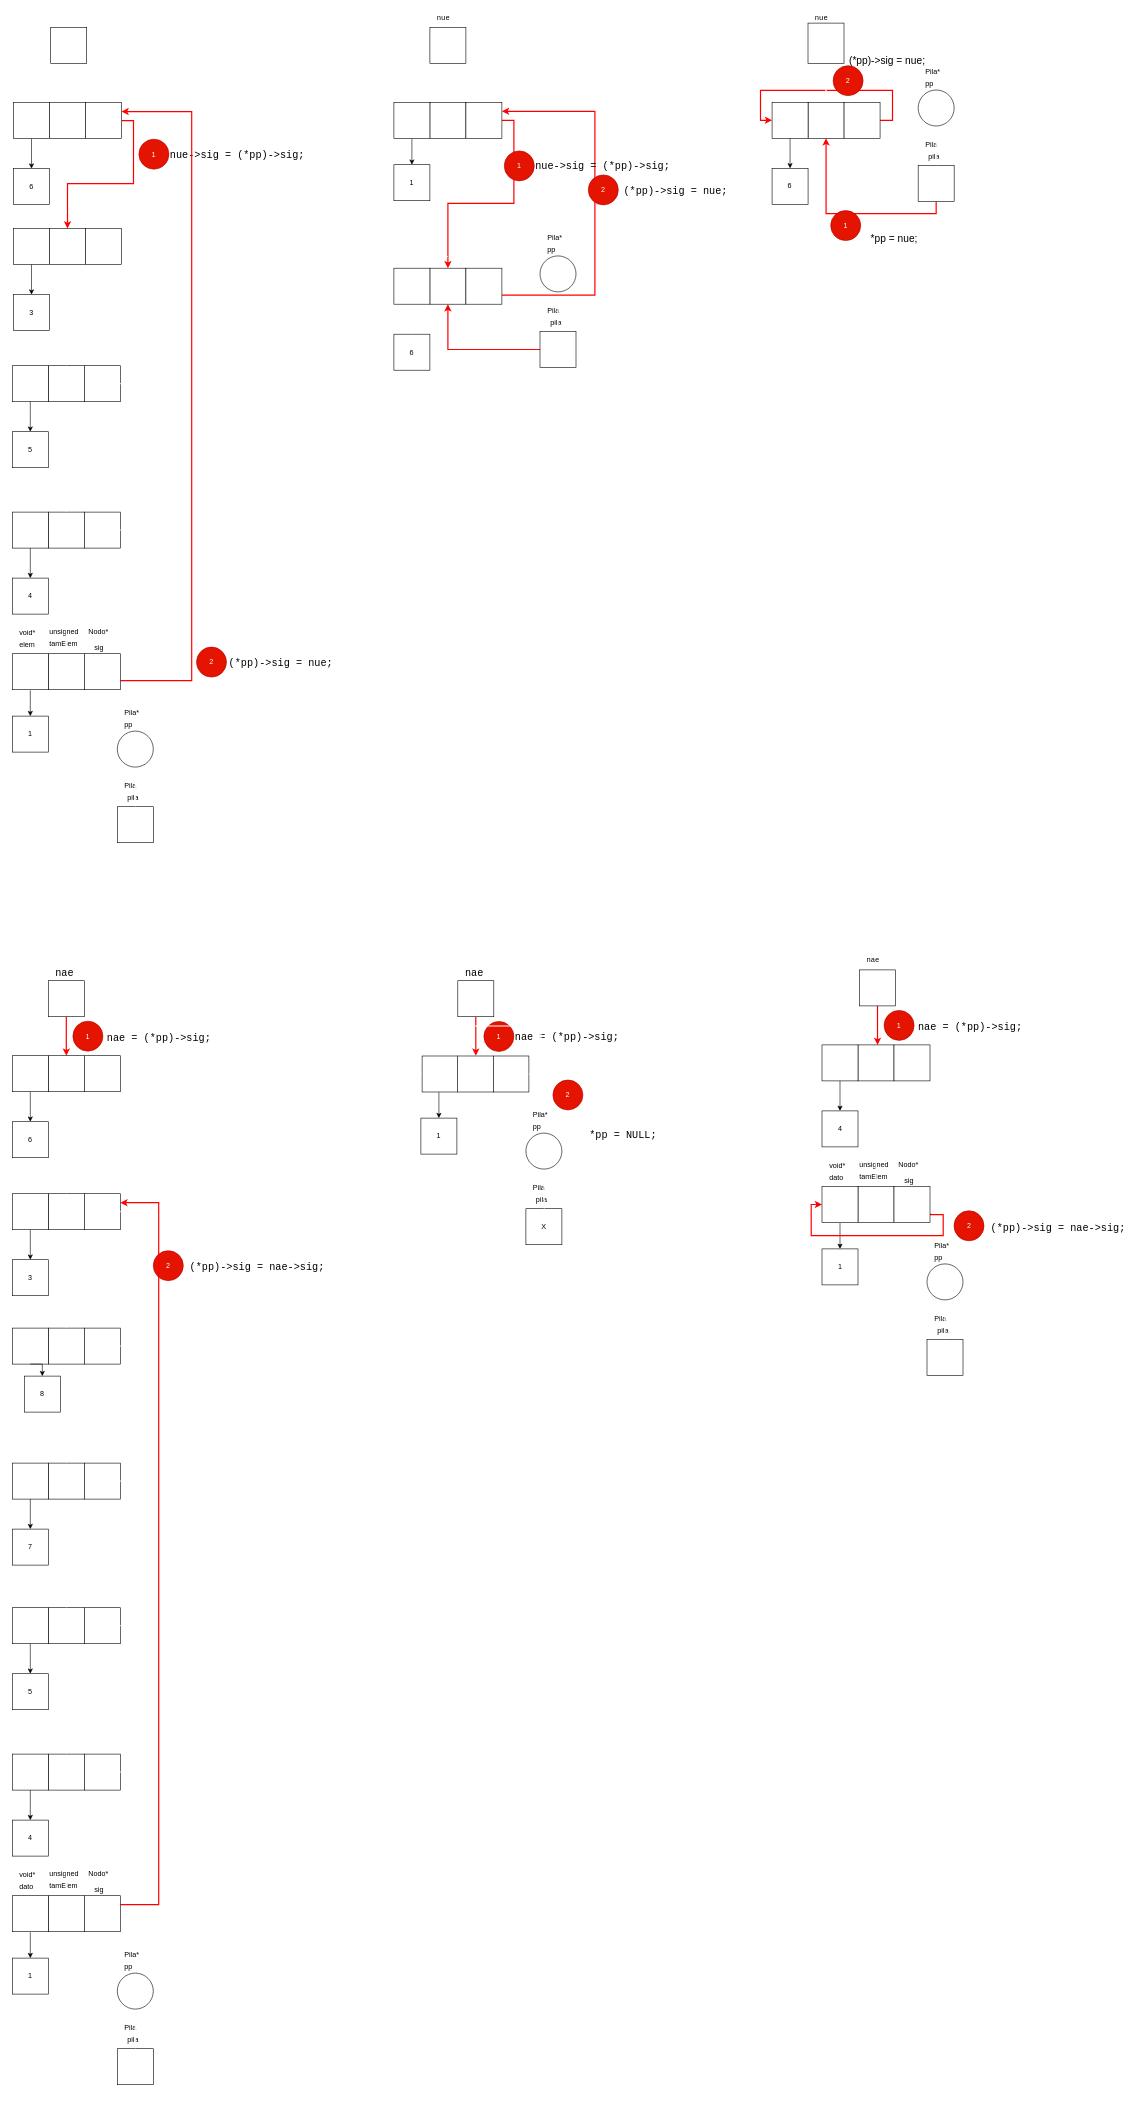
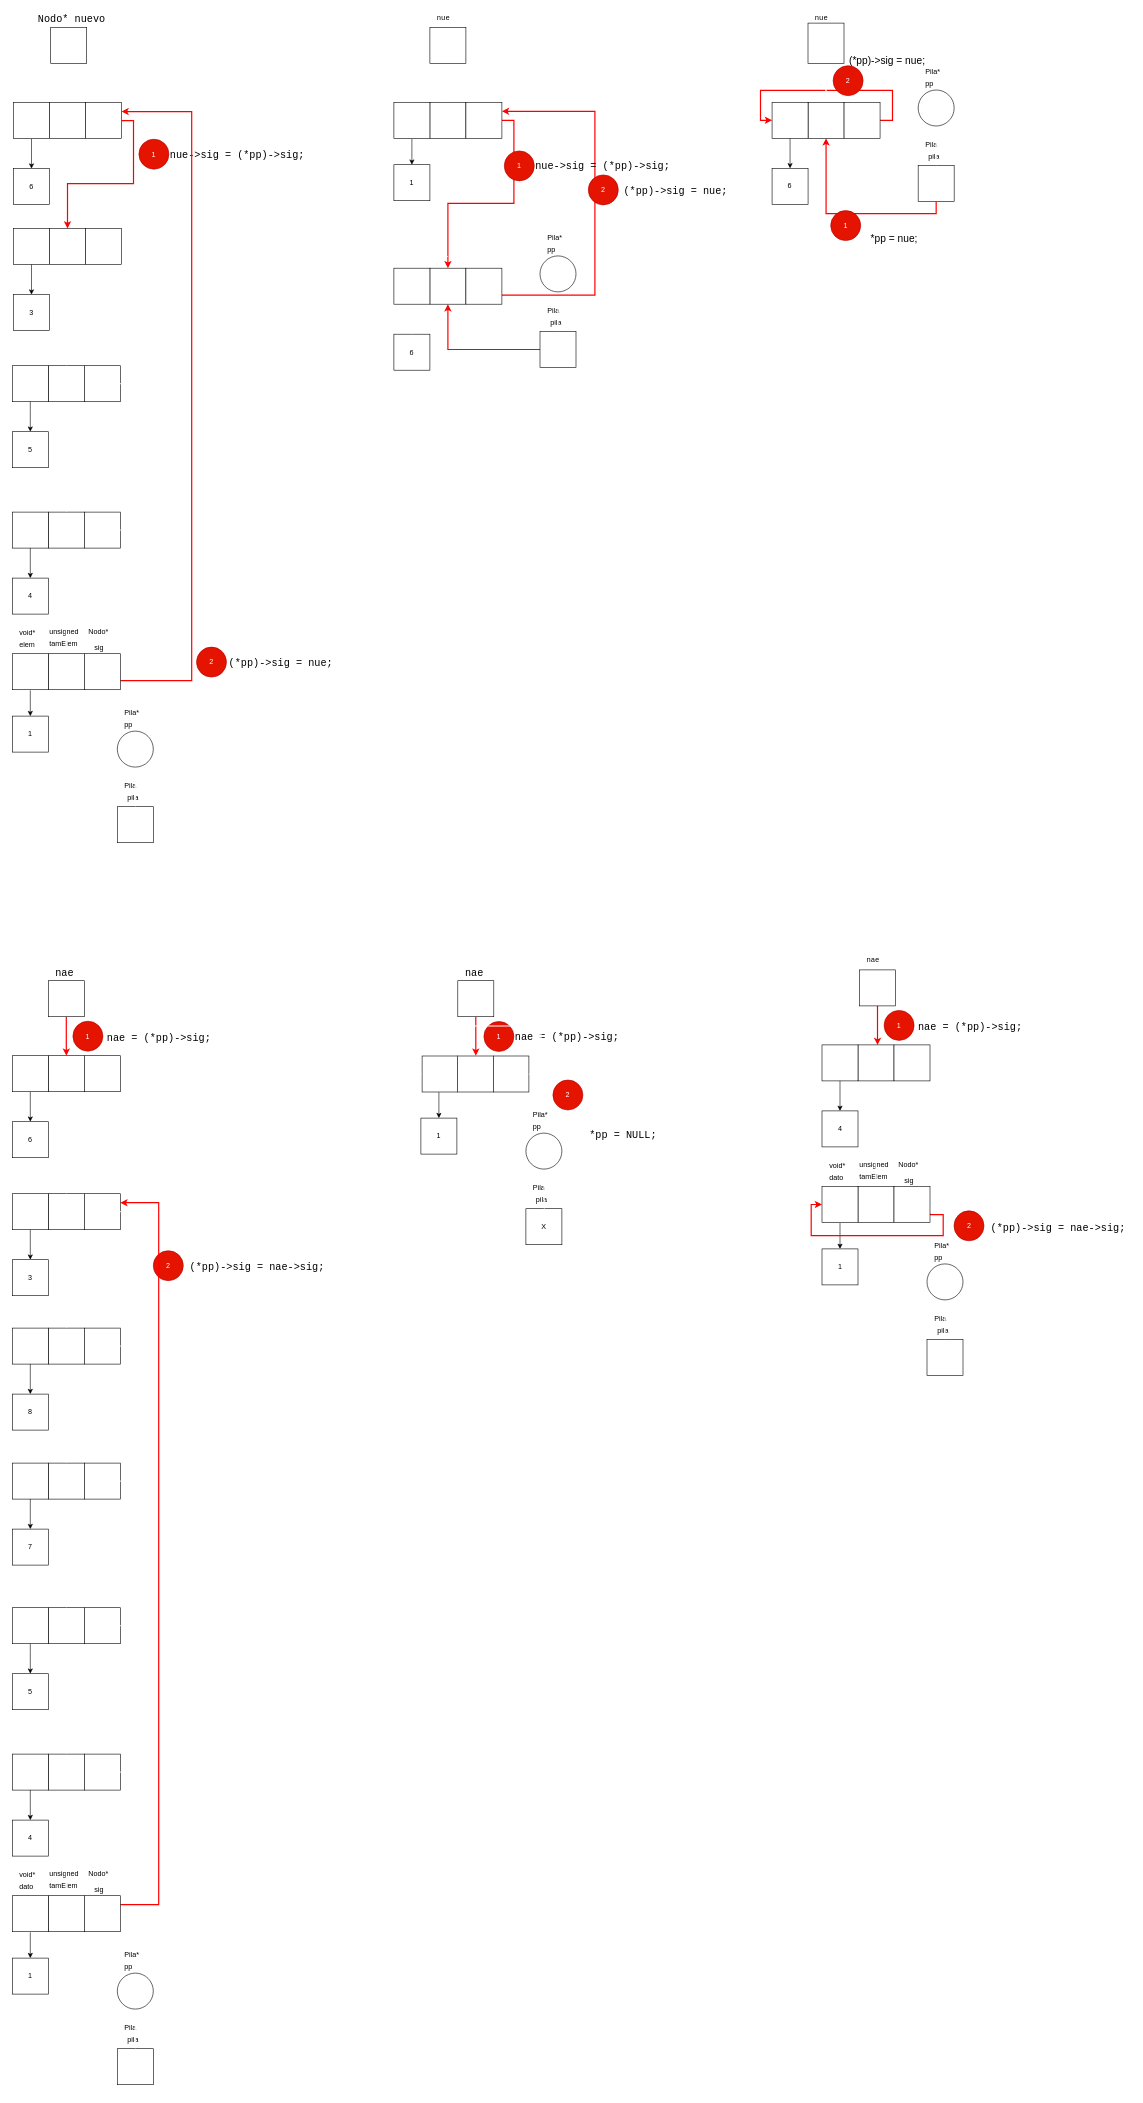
none -> (74, 18)
(42, 1394) -> (30, 1412)
